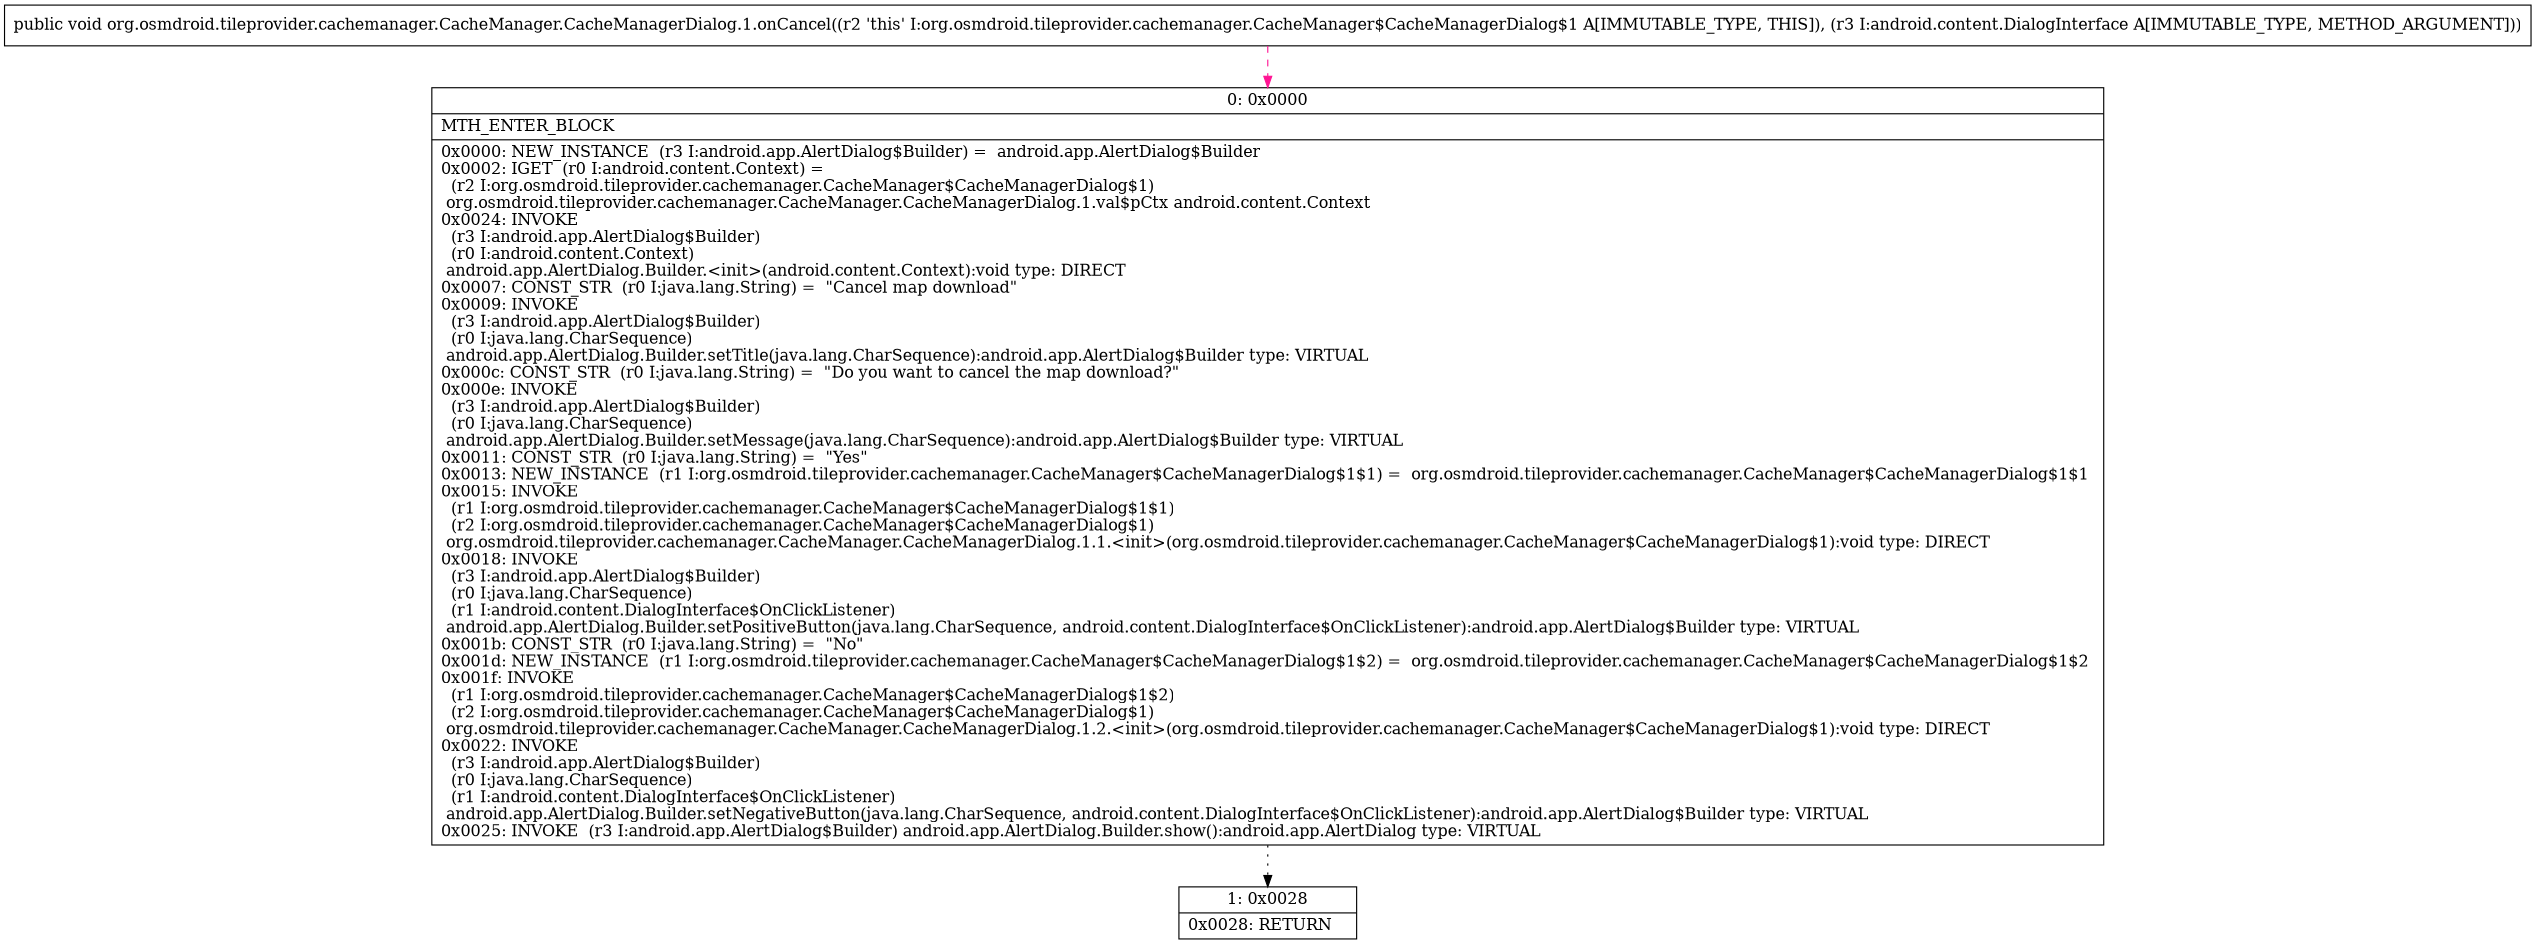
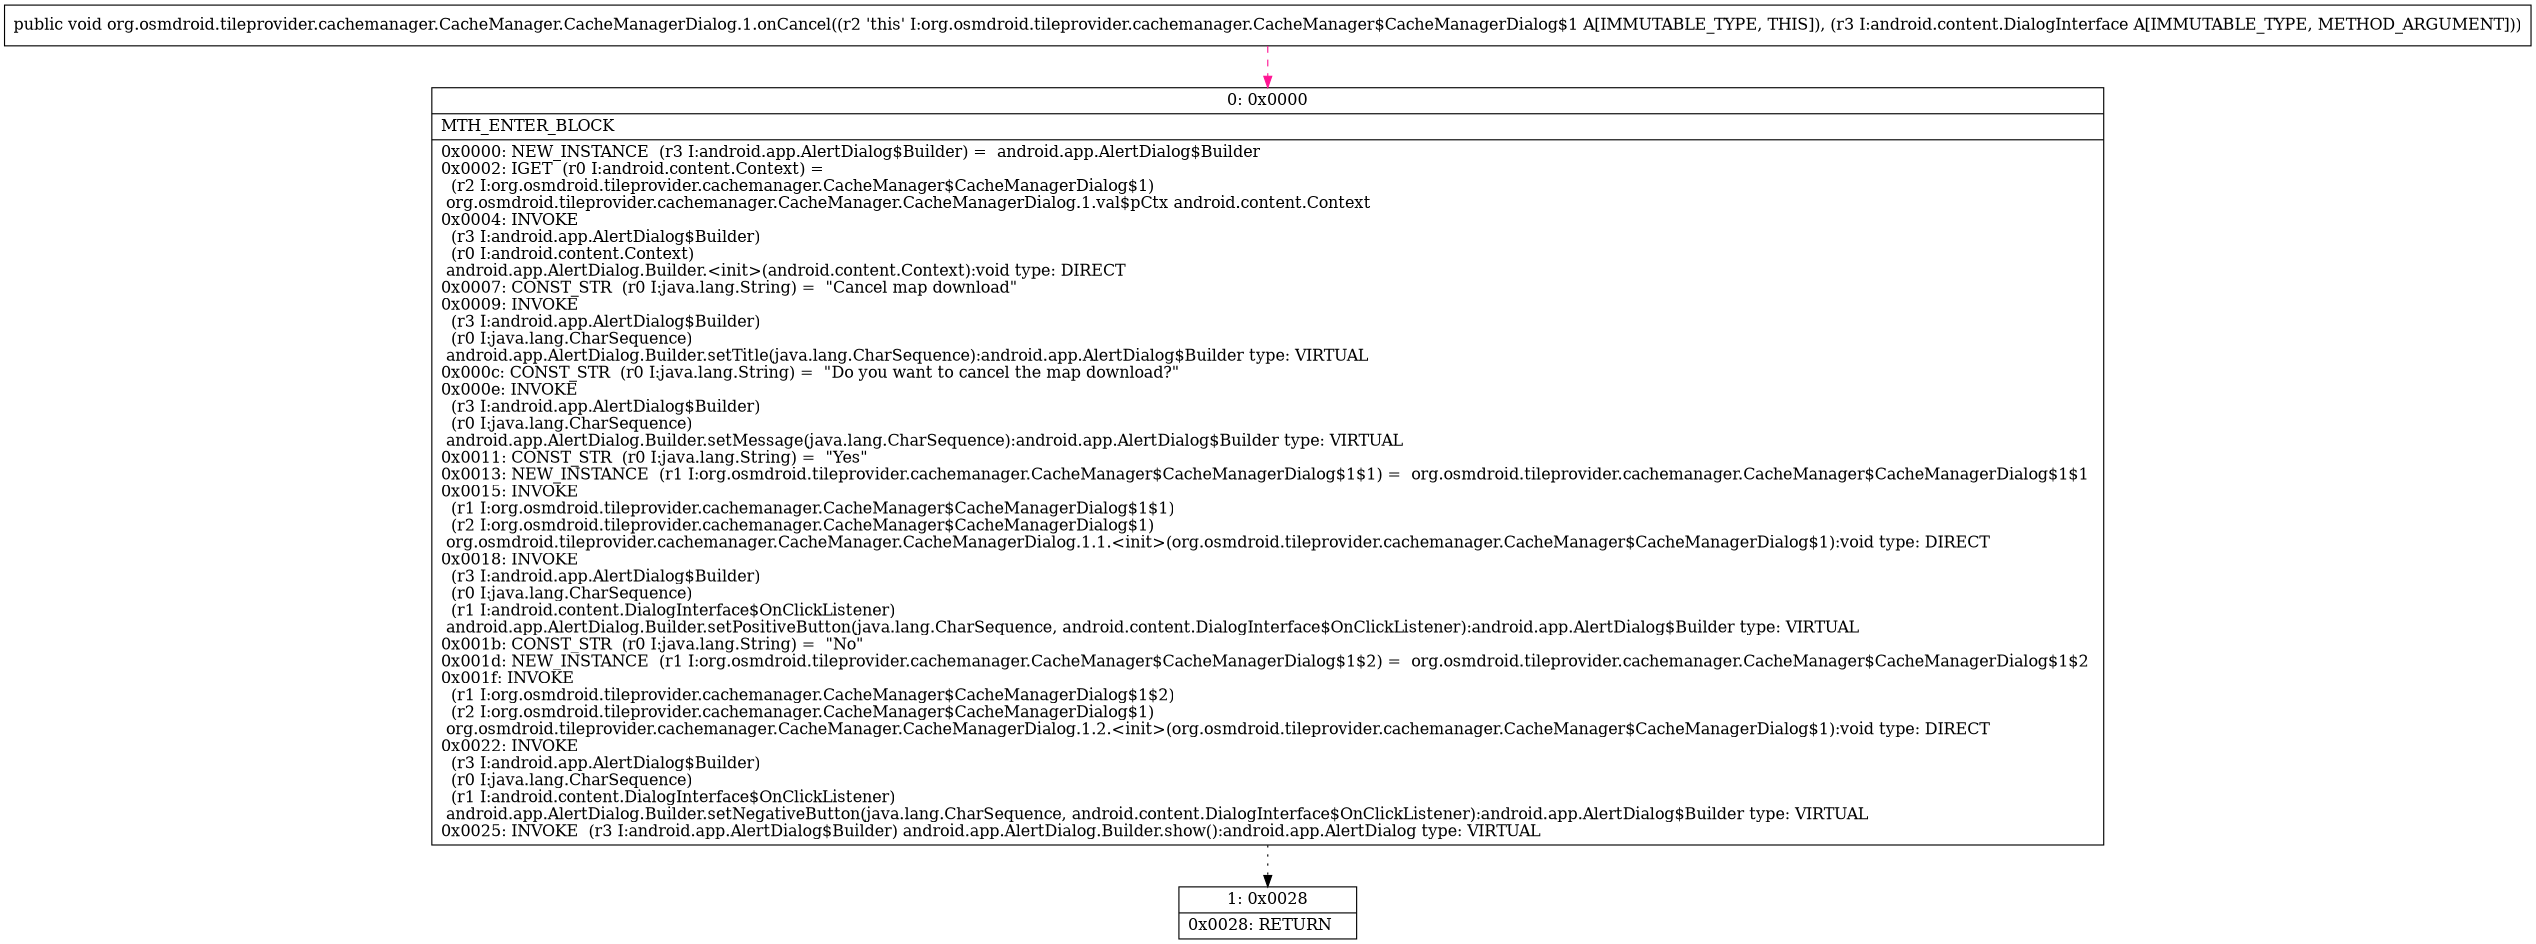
(515, 220) -> (515, 220)
